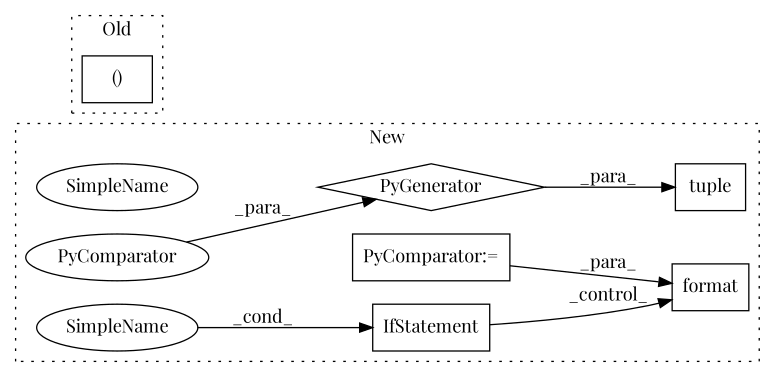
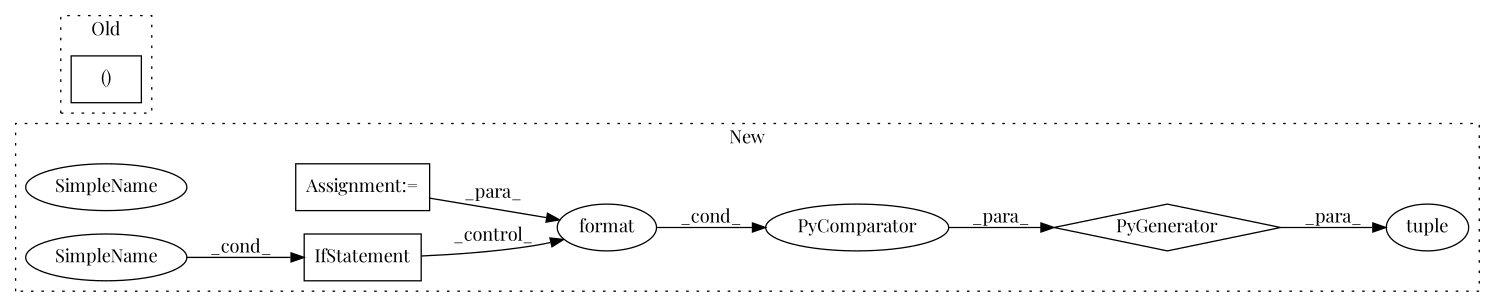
(710, 187) -> (1428, 227)
none -> (705, 227)
(431, 257) -> (363, 187)
(710, 287) -> (607, 227)
